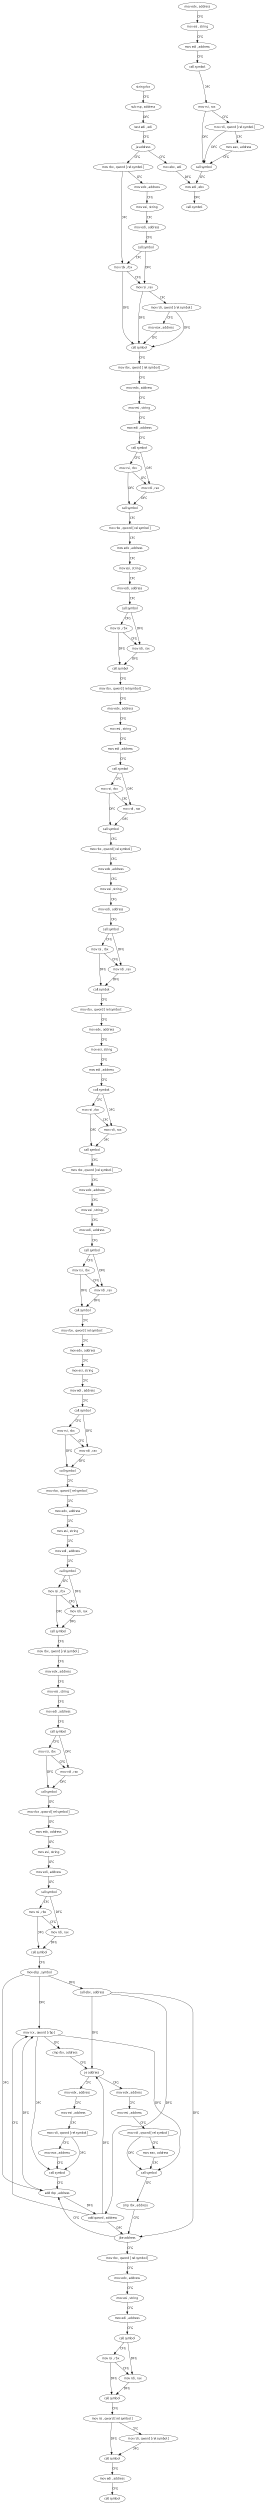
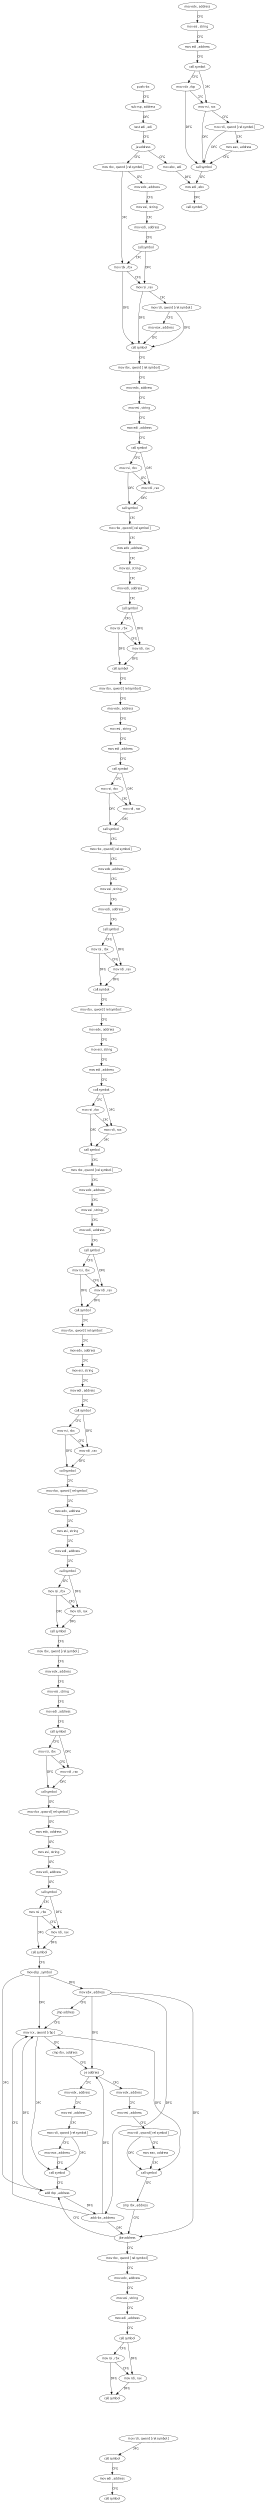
(143, 87) -> (143, 87)
none -> (186, 87)
(92, 1992) -> (92, 1992)
none -> (66, 2013)
(103, 2218) -> (103, 2218)
(112, 2419) -> none
